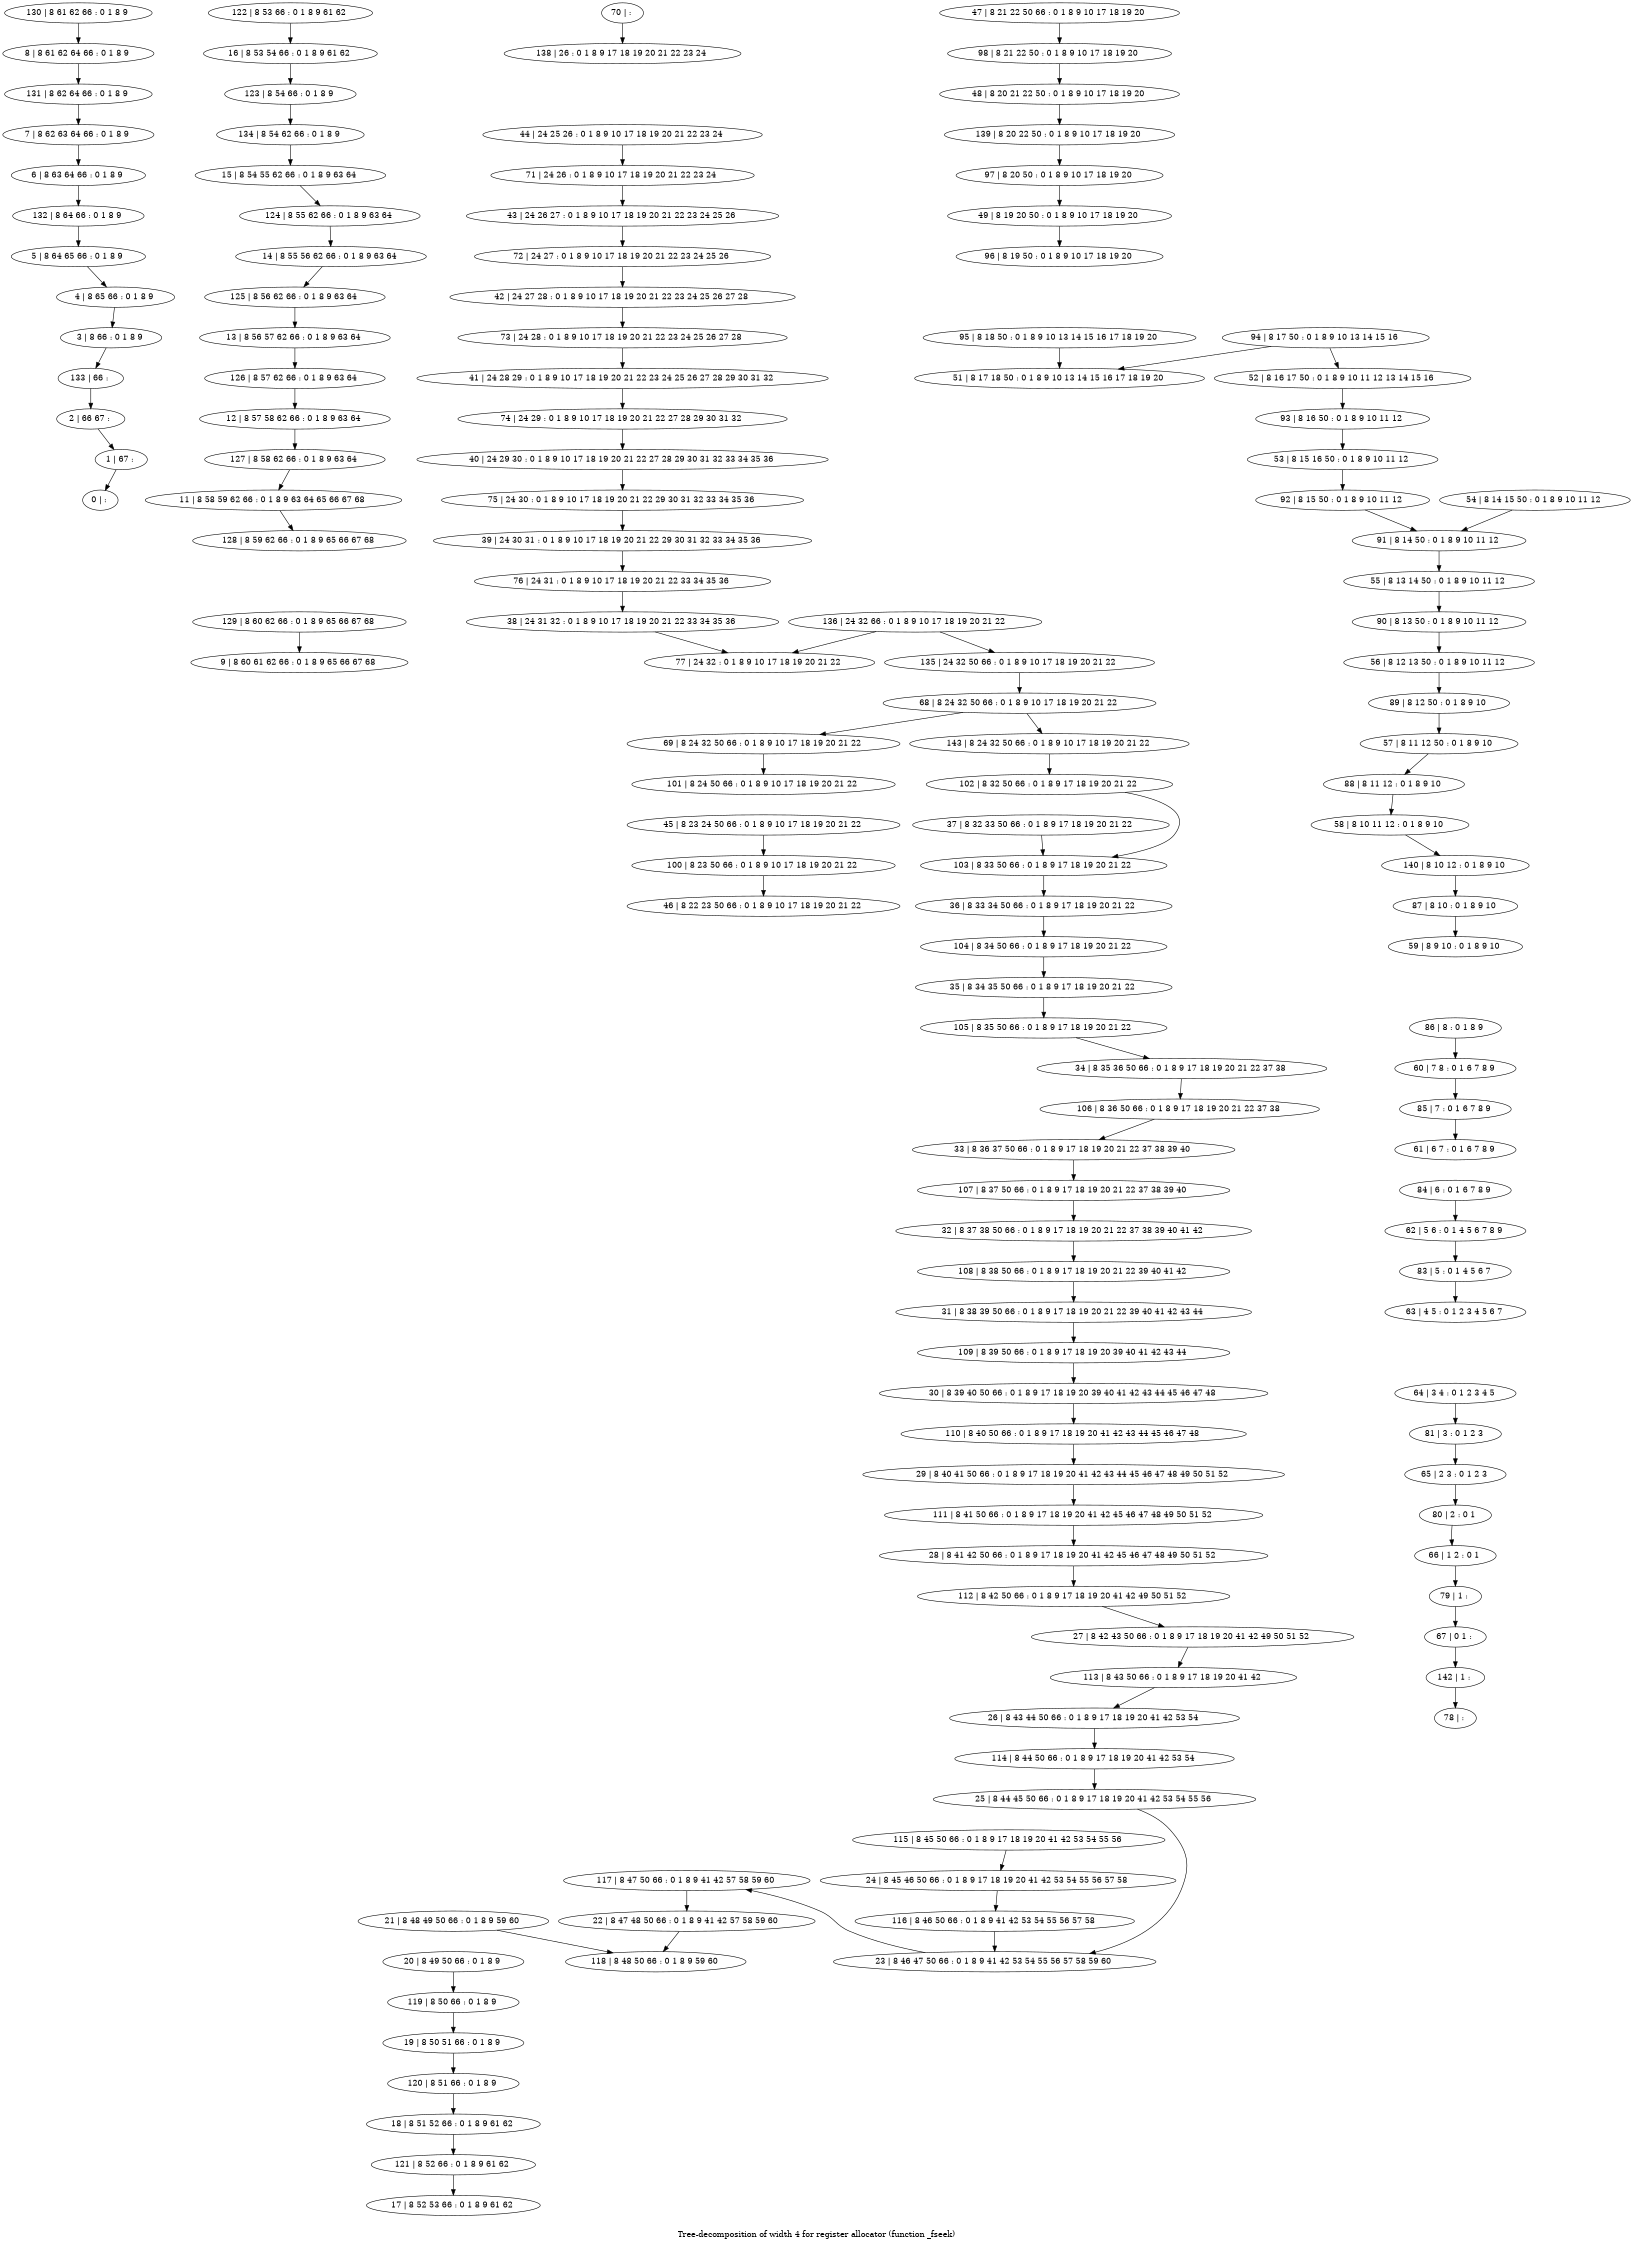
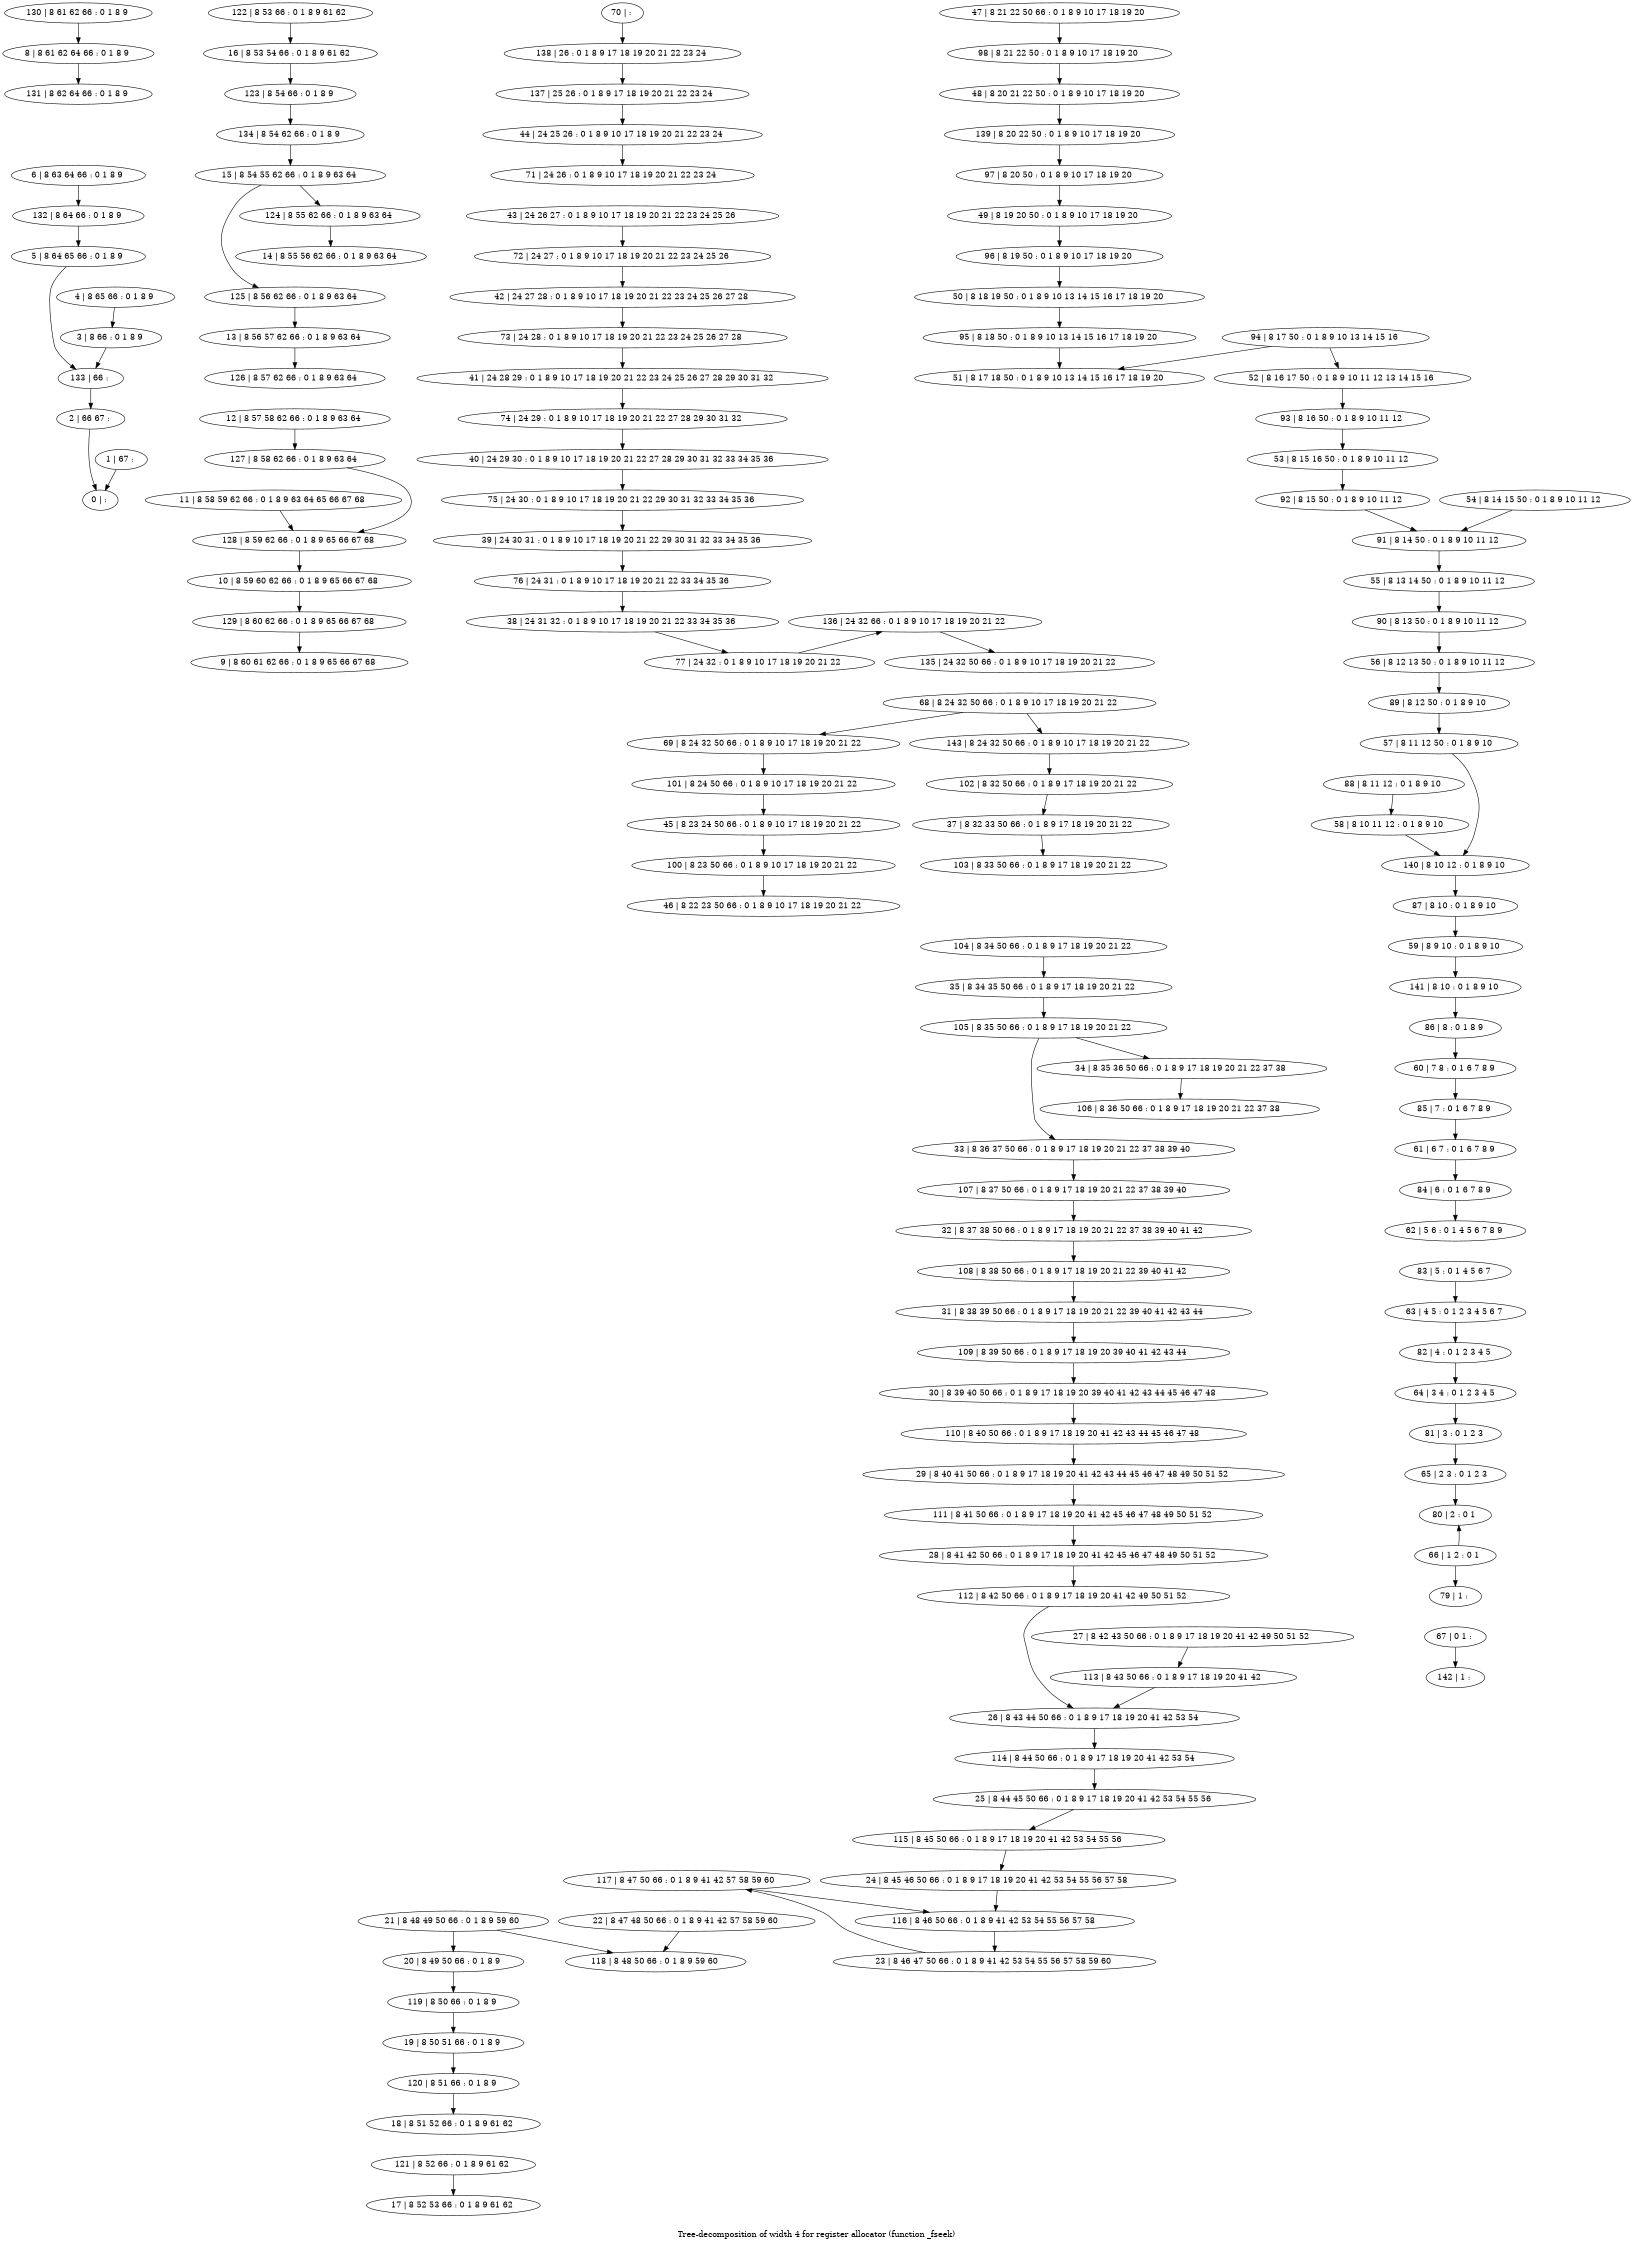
none -> (623, 94)
(78, 135) -> none
(623, 193) -> none
(95, 275) -> (50, 317)
(315, 275) -> (222, 233)
none -> (1060, 297)
(295, 396) -> none
(104, 437) -> (89, 457)
(286, 477) -> (408, 493)
none -> (299, 581)
(837, 641) -> (837, 643)
(1020, 680) -> none
(1419, 762) -> (1478, 799)
none -> (764, 802)
(1179, 827) -> (1046, 802)
(1044, 906) -> none
none -> (1455, 987)
(1129, 1128) -> (1032, 1090)
none -> (1455, 1167)
(1455, 1249) -> none
none -> (1455, 1353)
(1452, 1533) -> (1459, 1538)
(1455, 1614) -> none
(1130, 1616) -> (1029, 1658)
(1455, 1718) -> none
(1180, 1892) -> (1054, 1818)
(687, 1898) -> (837, 1900)
none -> (453, 1939)
(453, 2142) -> none
